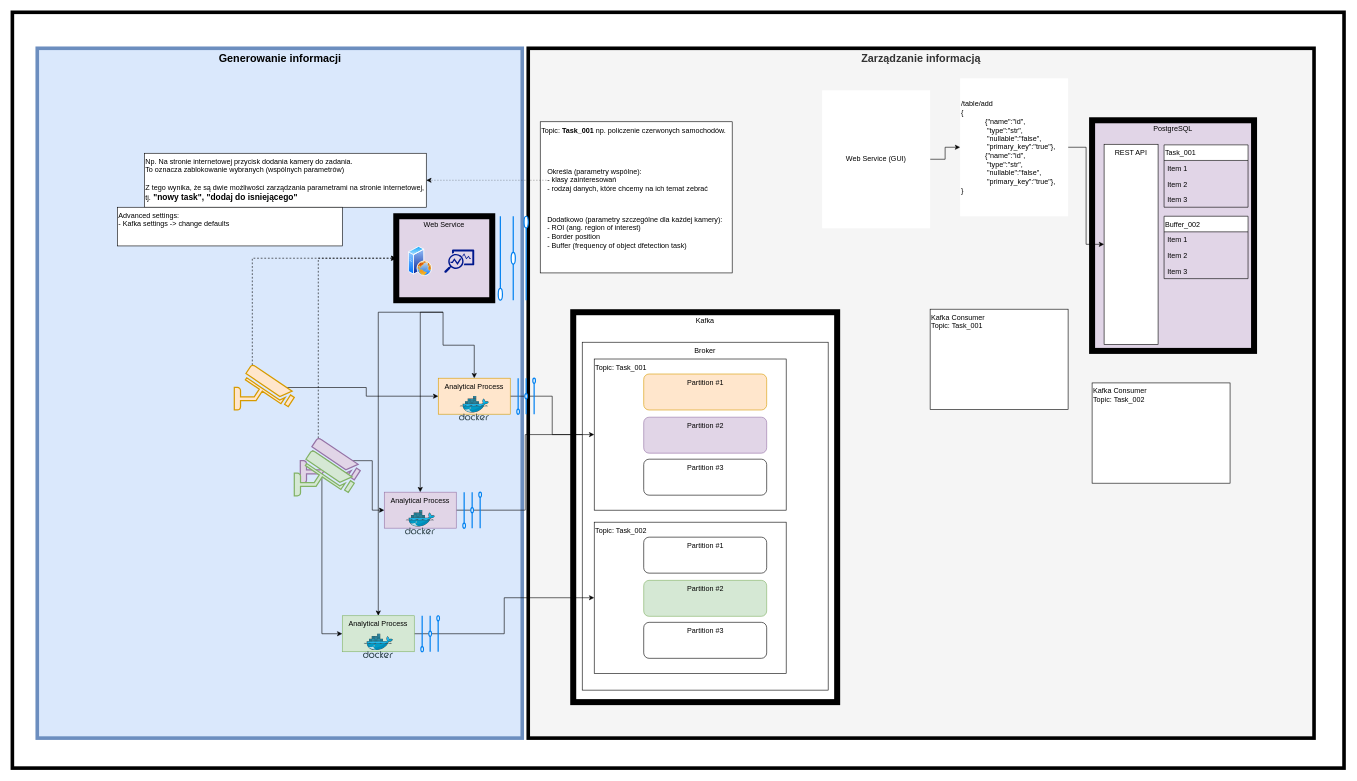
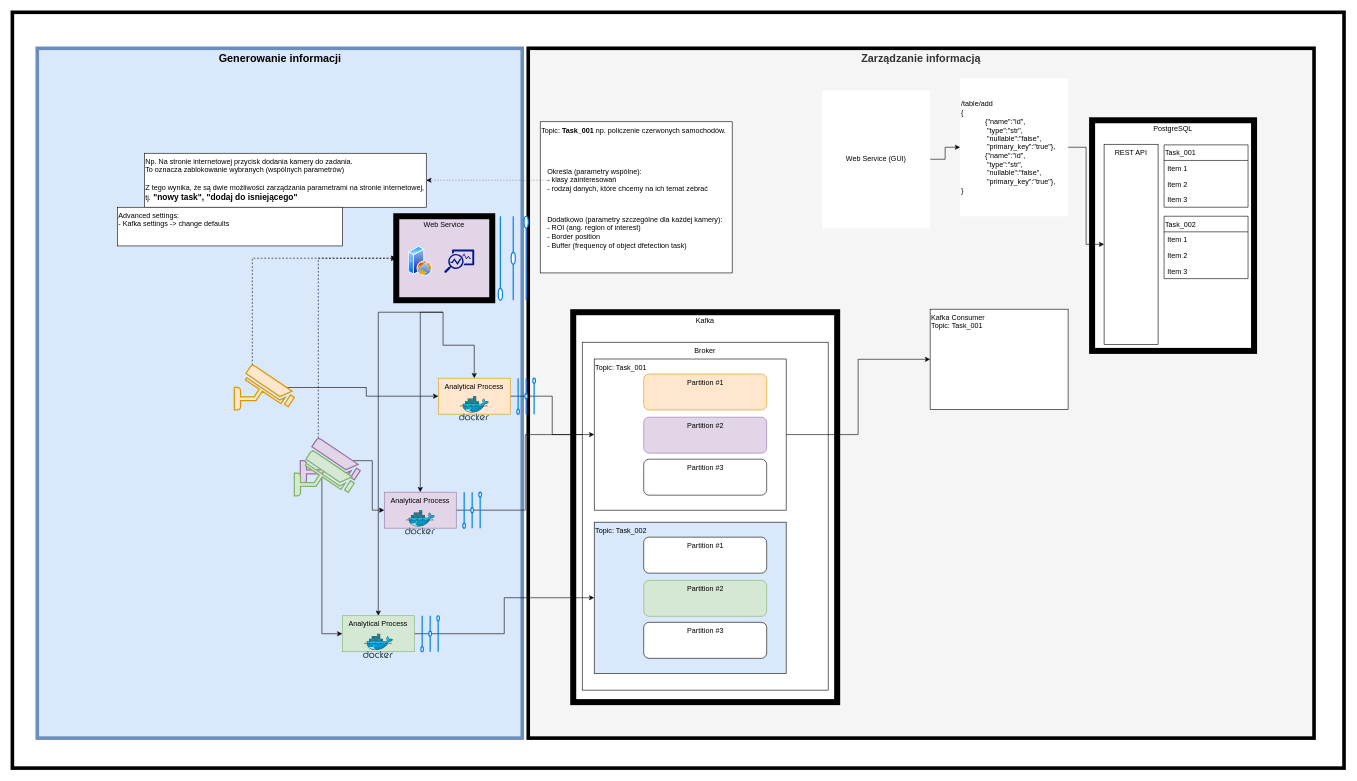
(1186, 225) -> (1182, 225)
(1173, 236) -> (1173, 236)
(1161, 433) -> none
none -> (823, 435)
(623, 531) -> (623, 531)
